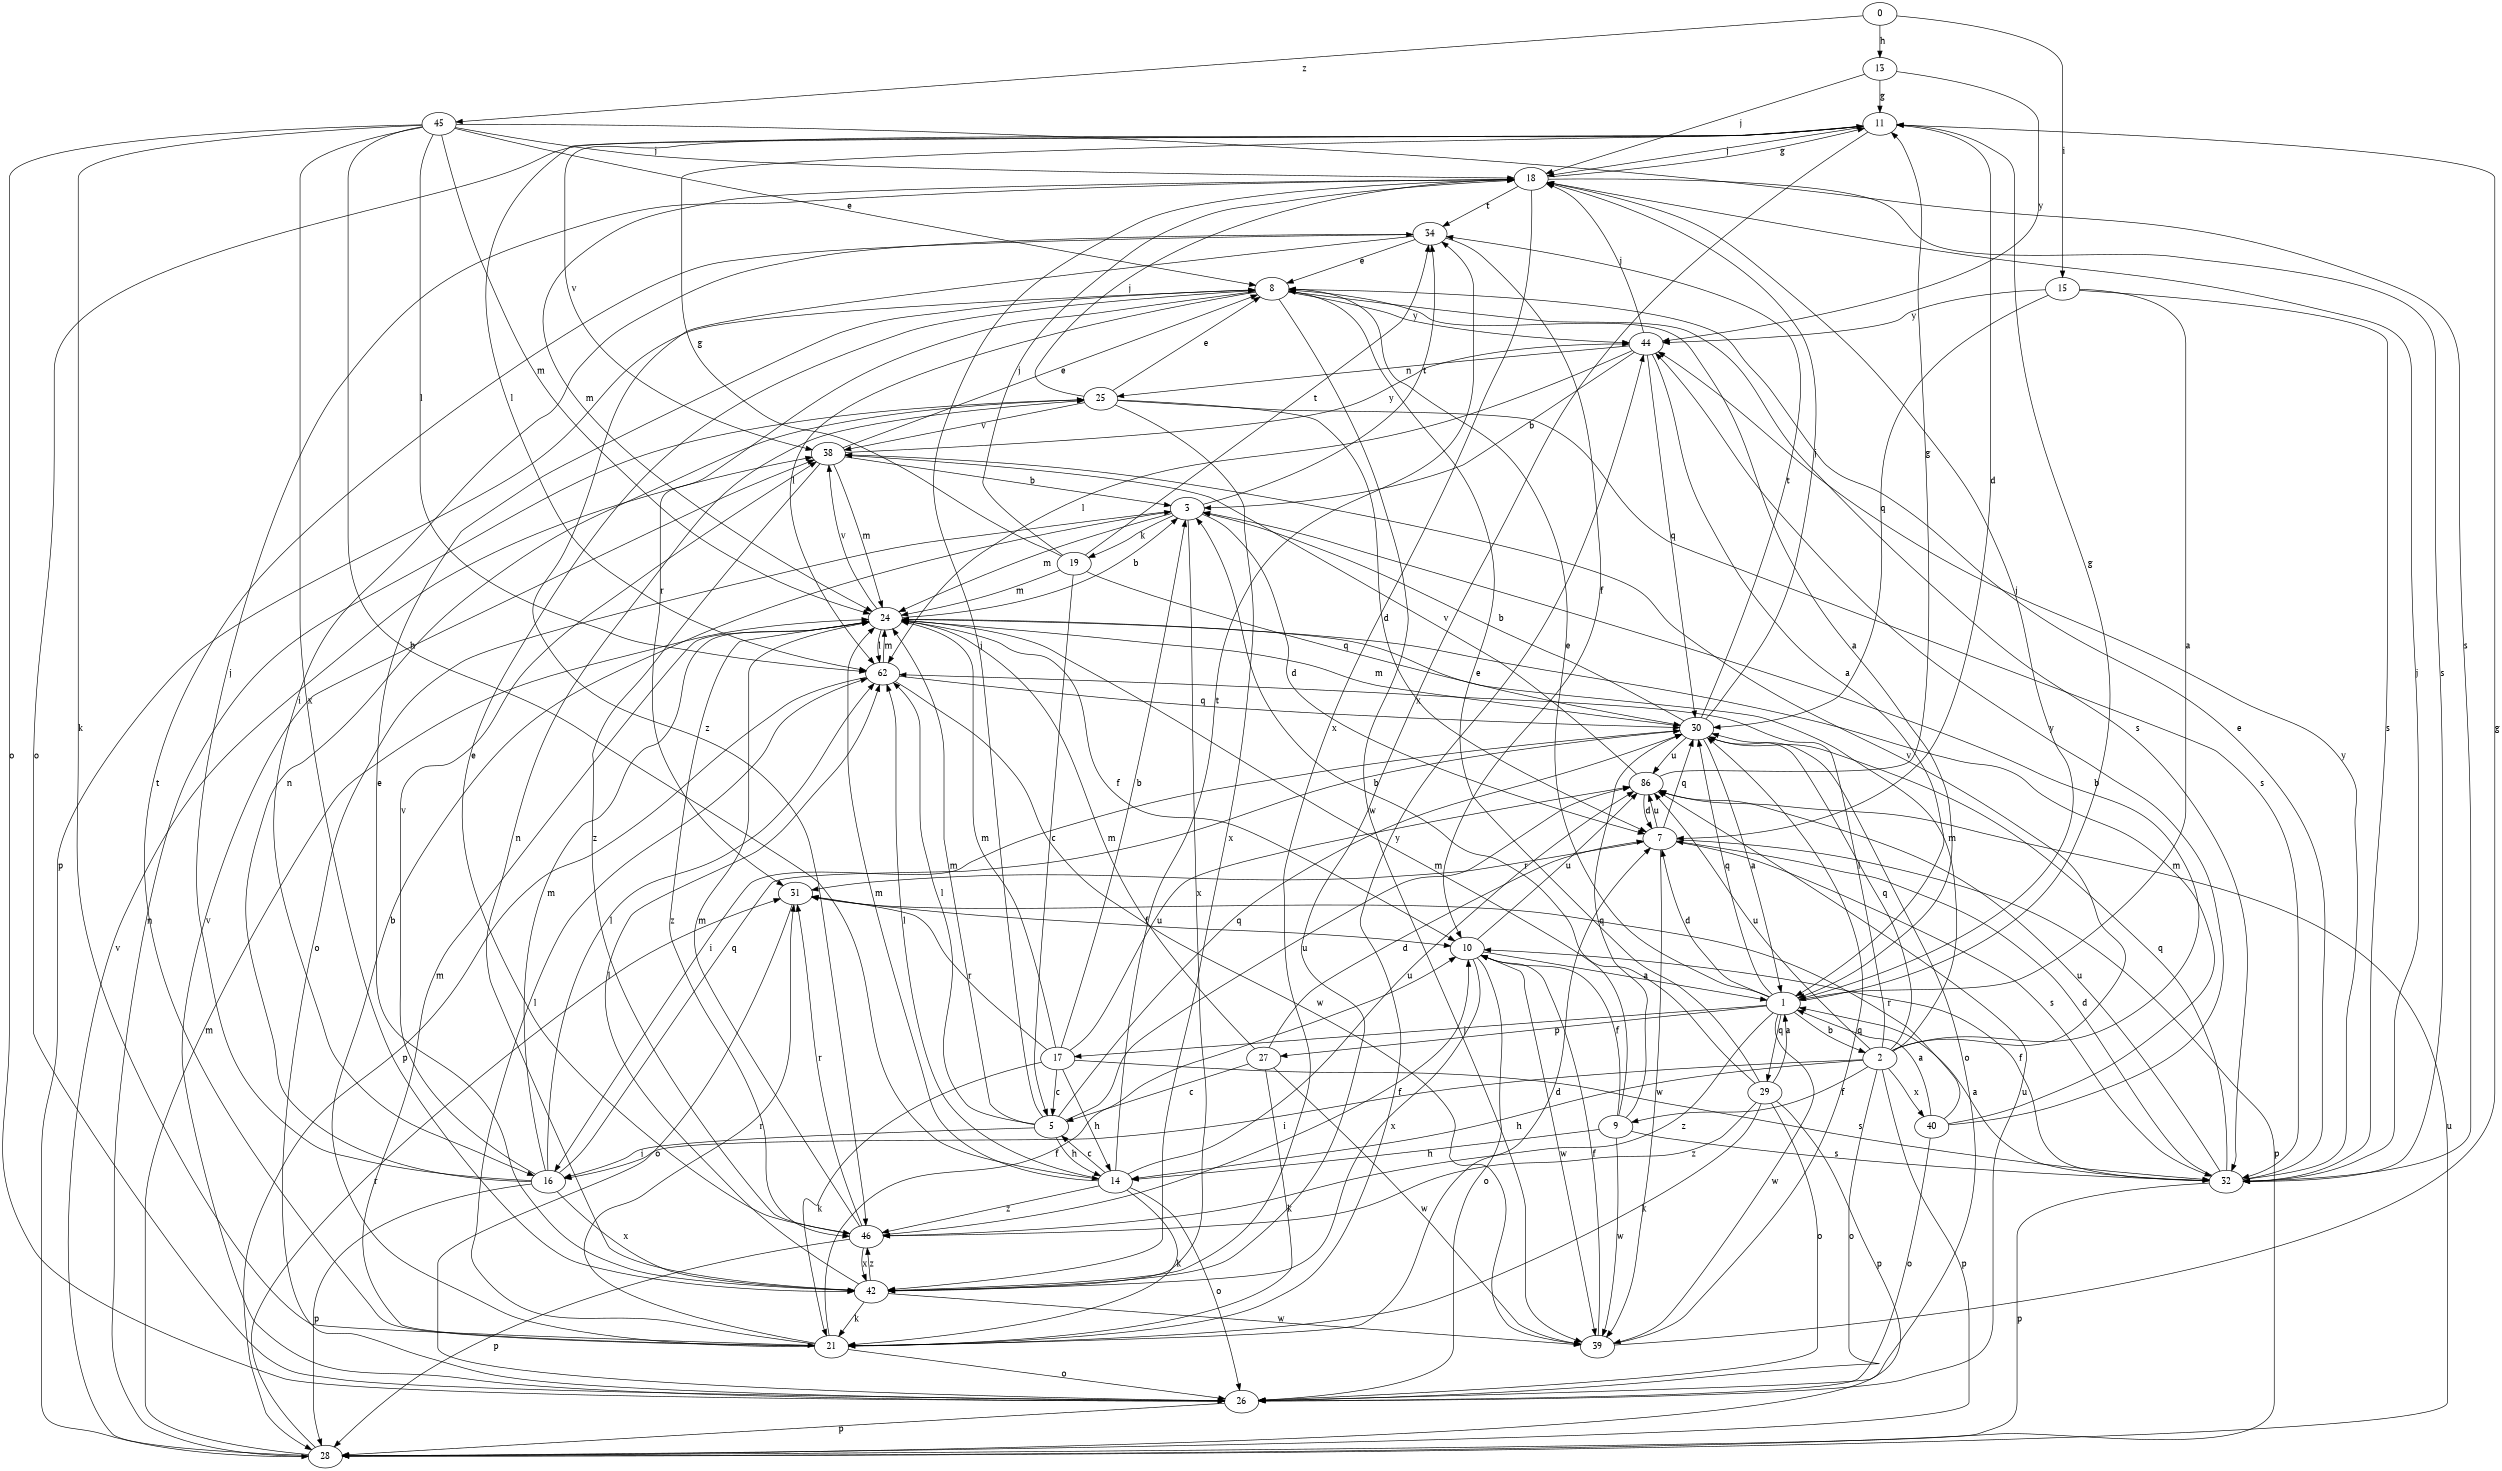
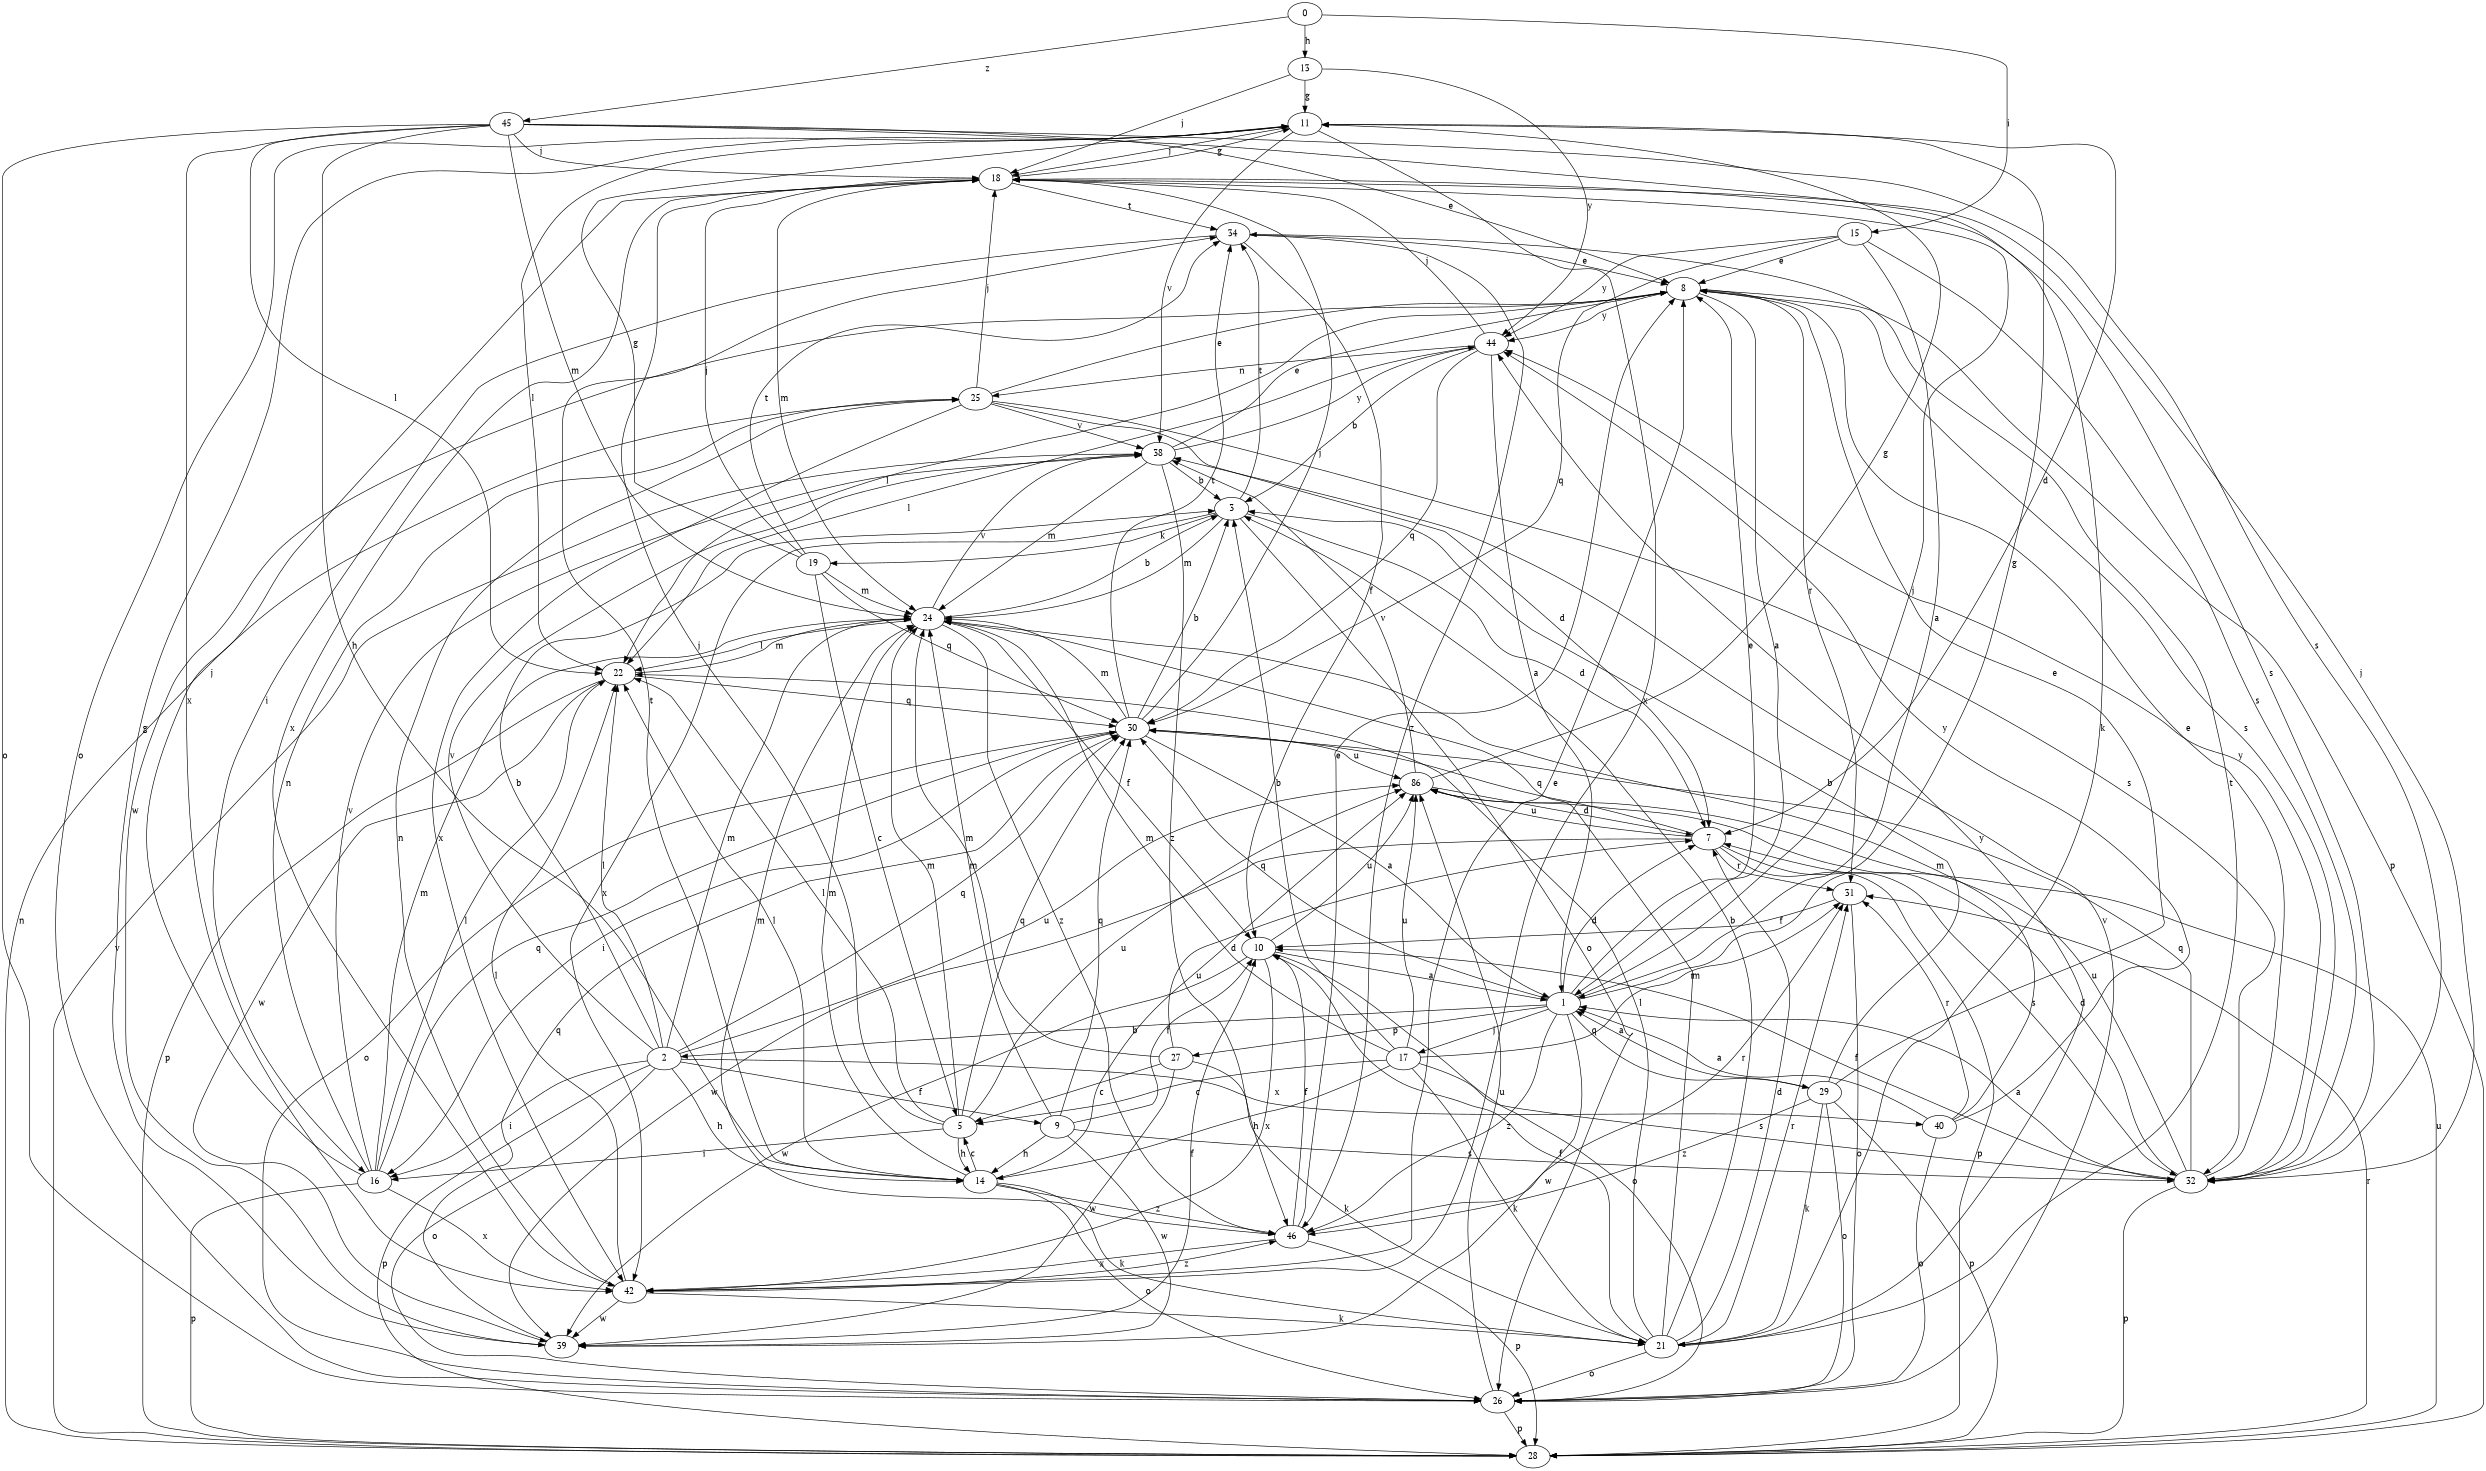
none -> (1772, 260)
(883, 674) -> (619, 674)
(267, 909) -> none
